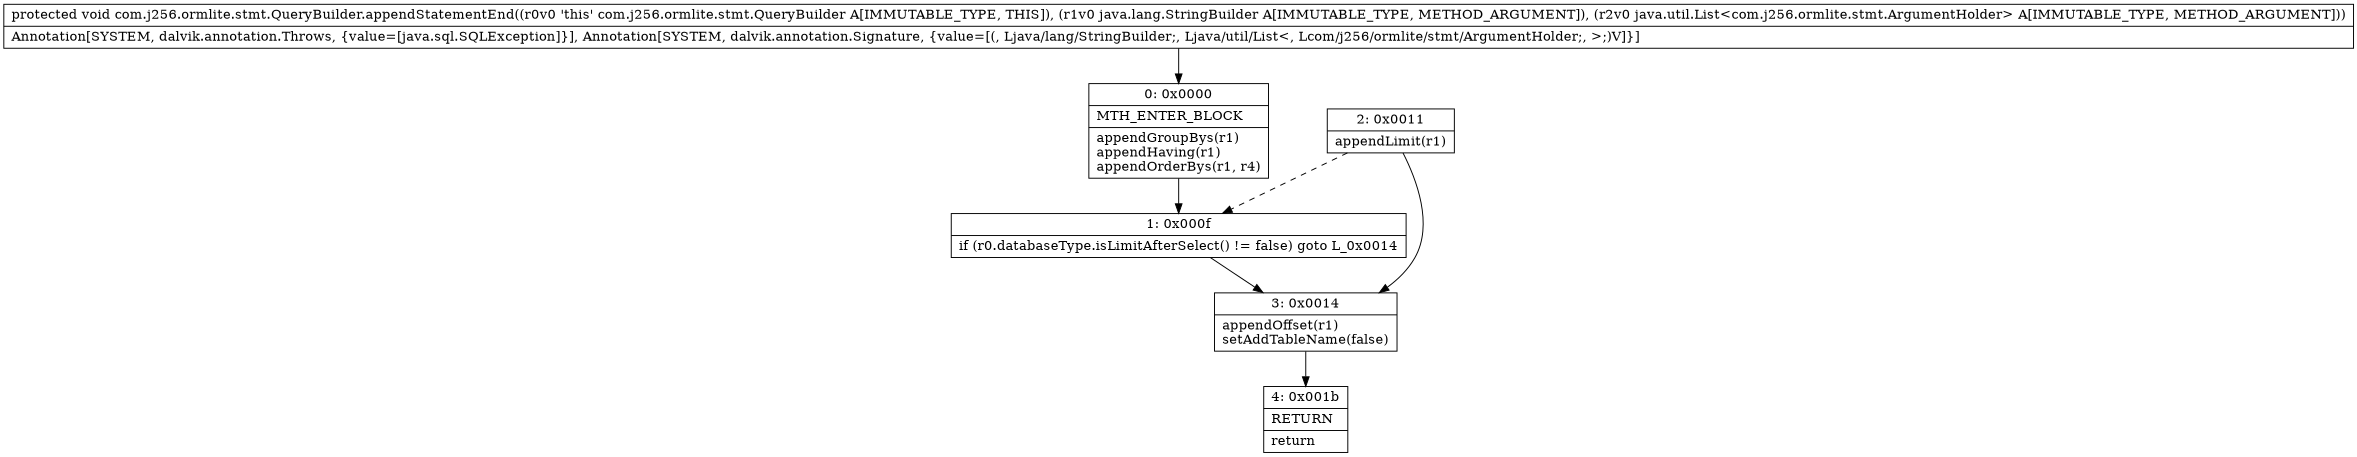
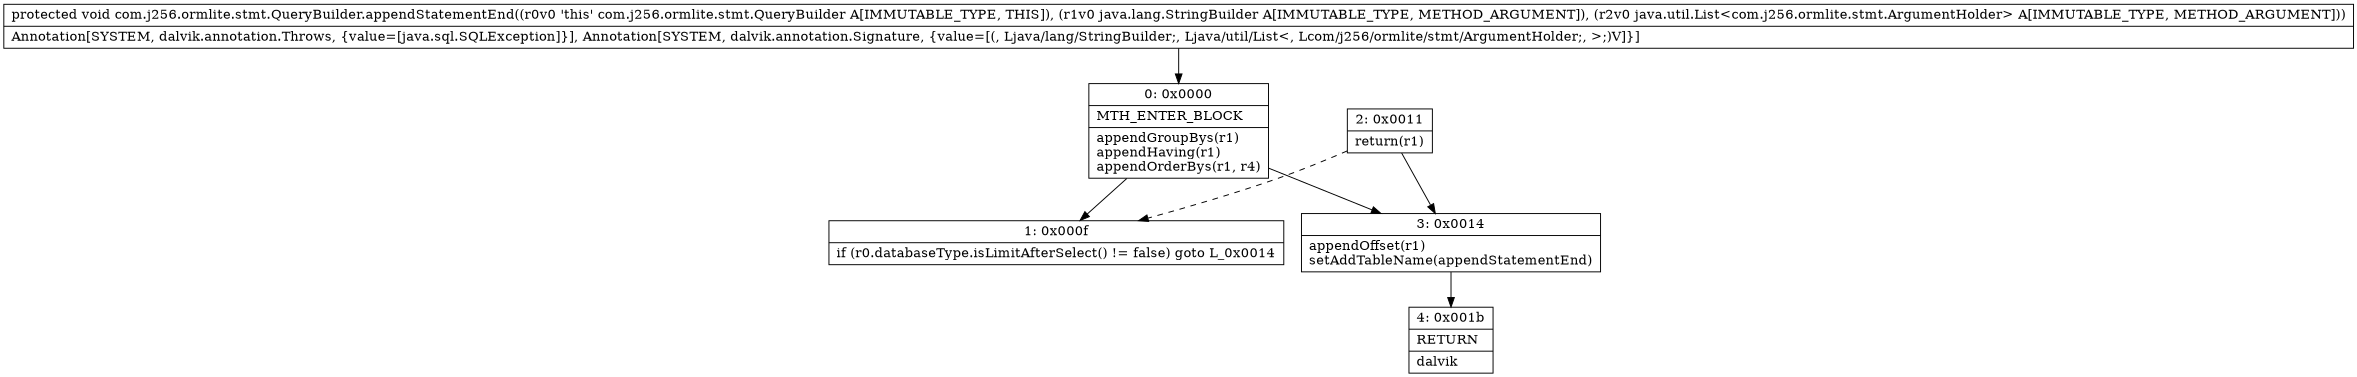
(1391, 141) -> (1390, 141)
(1233, 272) -> (1320, 189)
(1306, 340) -> (1451, 260)
(1293, 441) -> (1437, 362)
